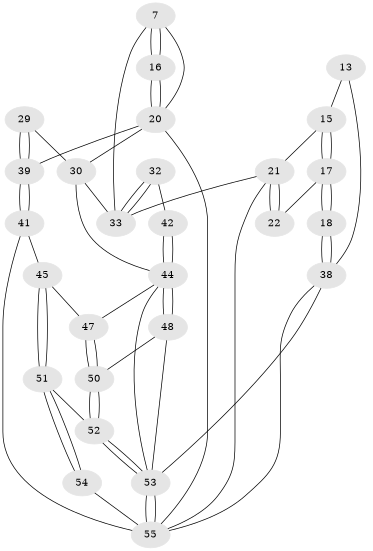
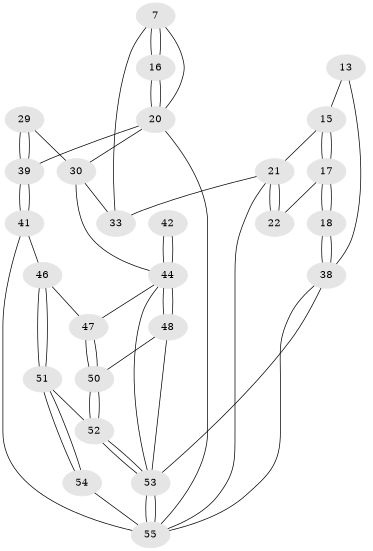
(156, 172) -> none
(43, 275) -> (43, 275)
